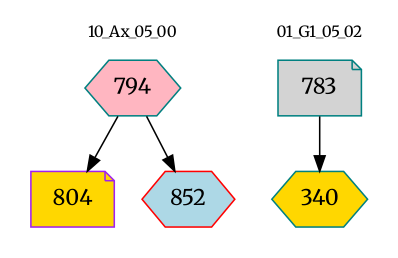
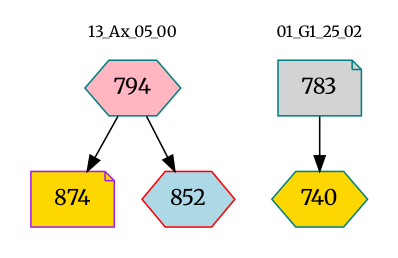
(133, 33) -> (133, 33)
(320, 33) -> (320, 33)
(73, 199) -> (73, 199)
(320, 199) -> (320, 199)
